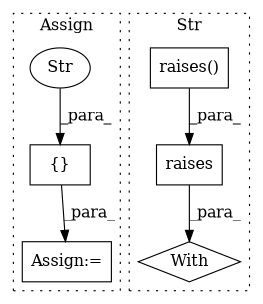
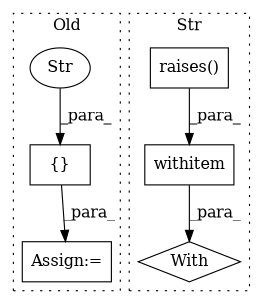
(67, 26) -> (67, 26)
(189, 165) -> (189, 165)
